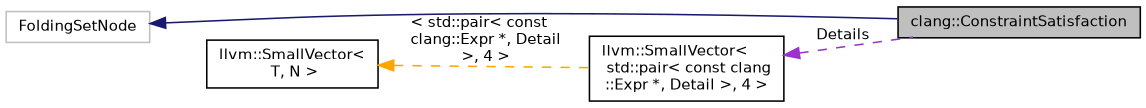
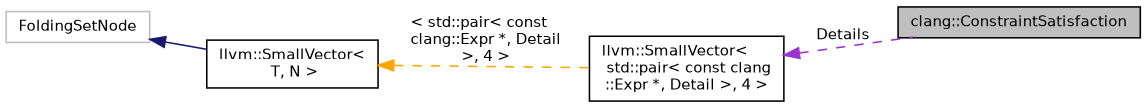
(532, 14) -> (186, 46)
